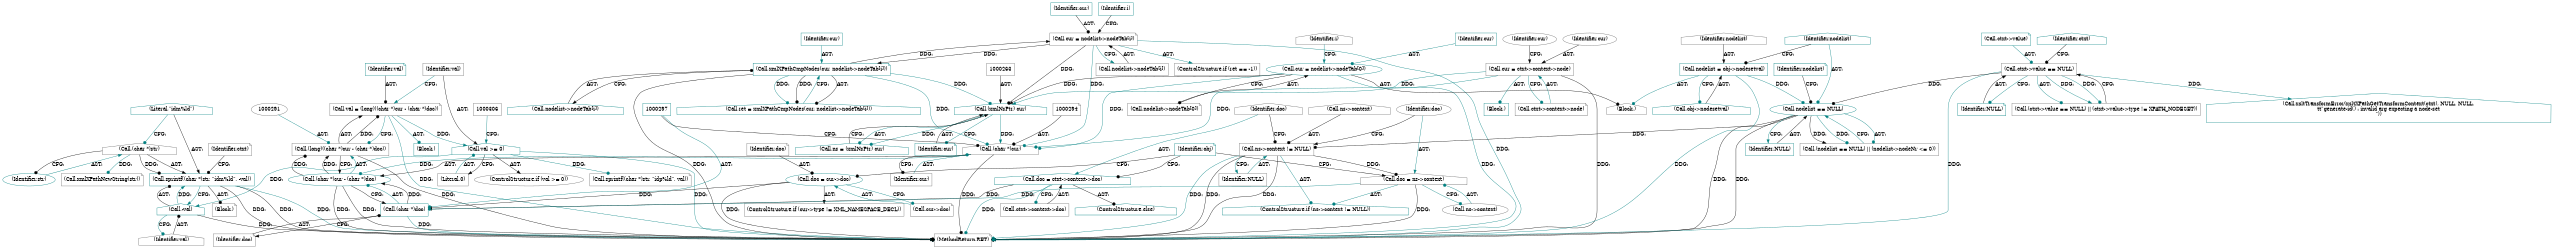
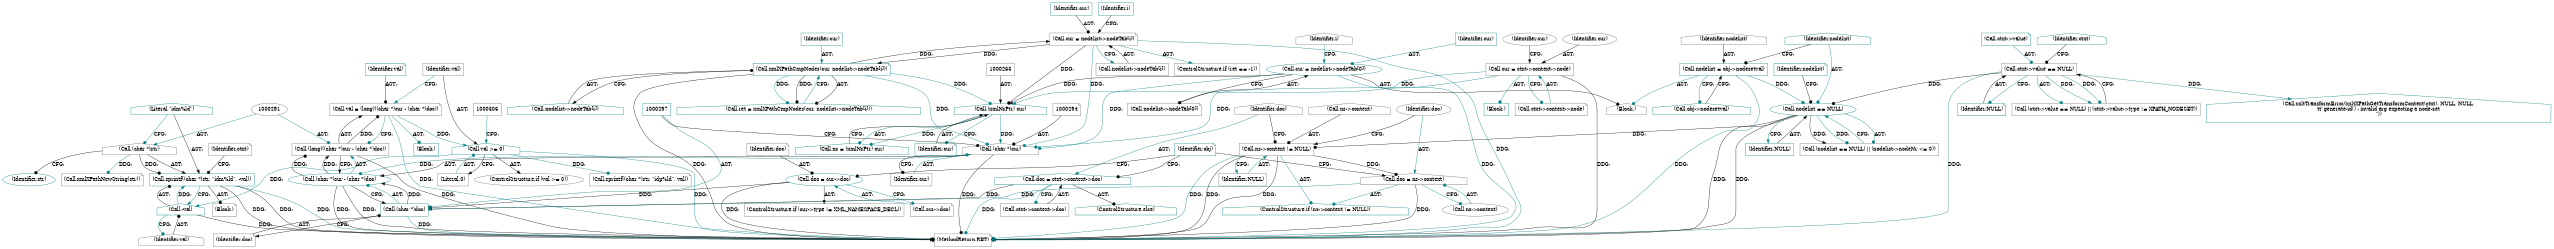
(1725, 85) -> (1725, 85)
(82, 165) -> (207, 129)
